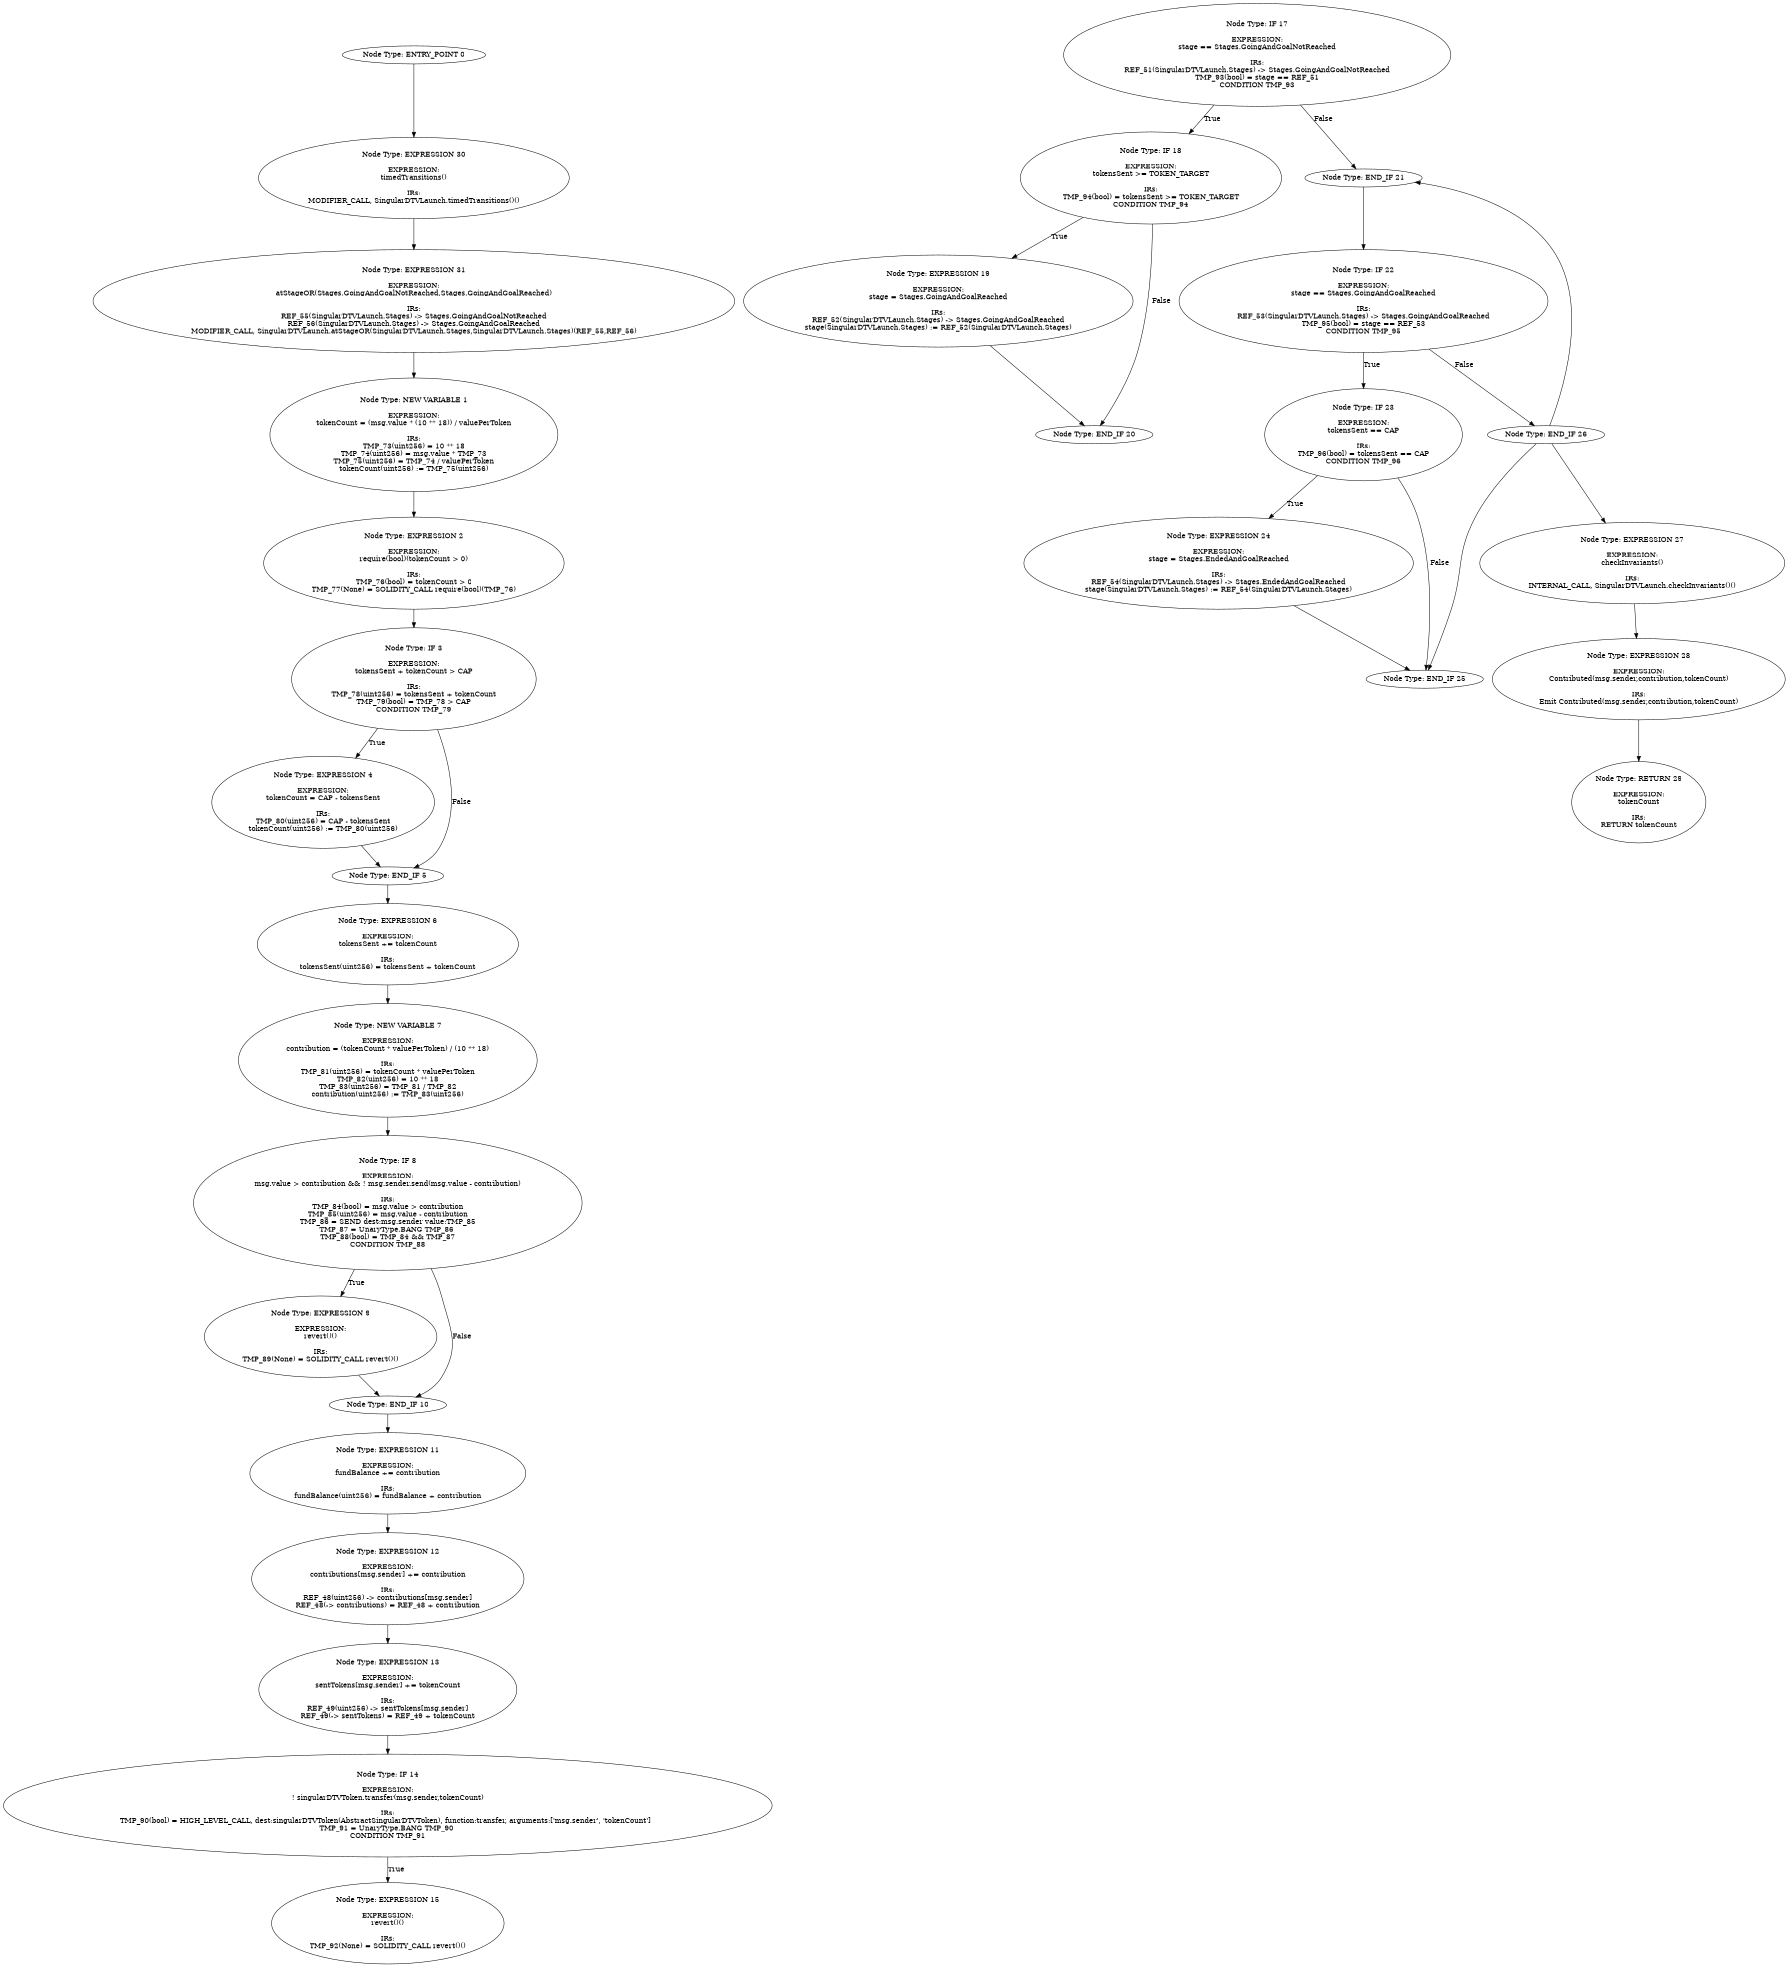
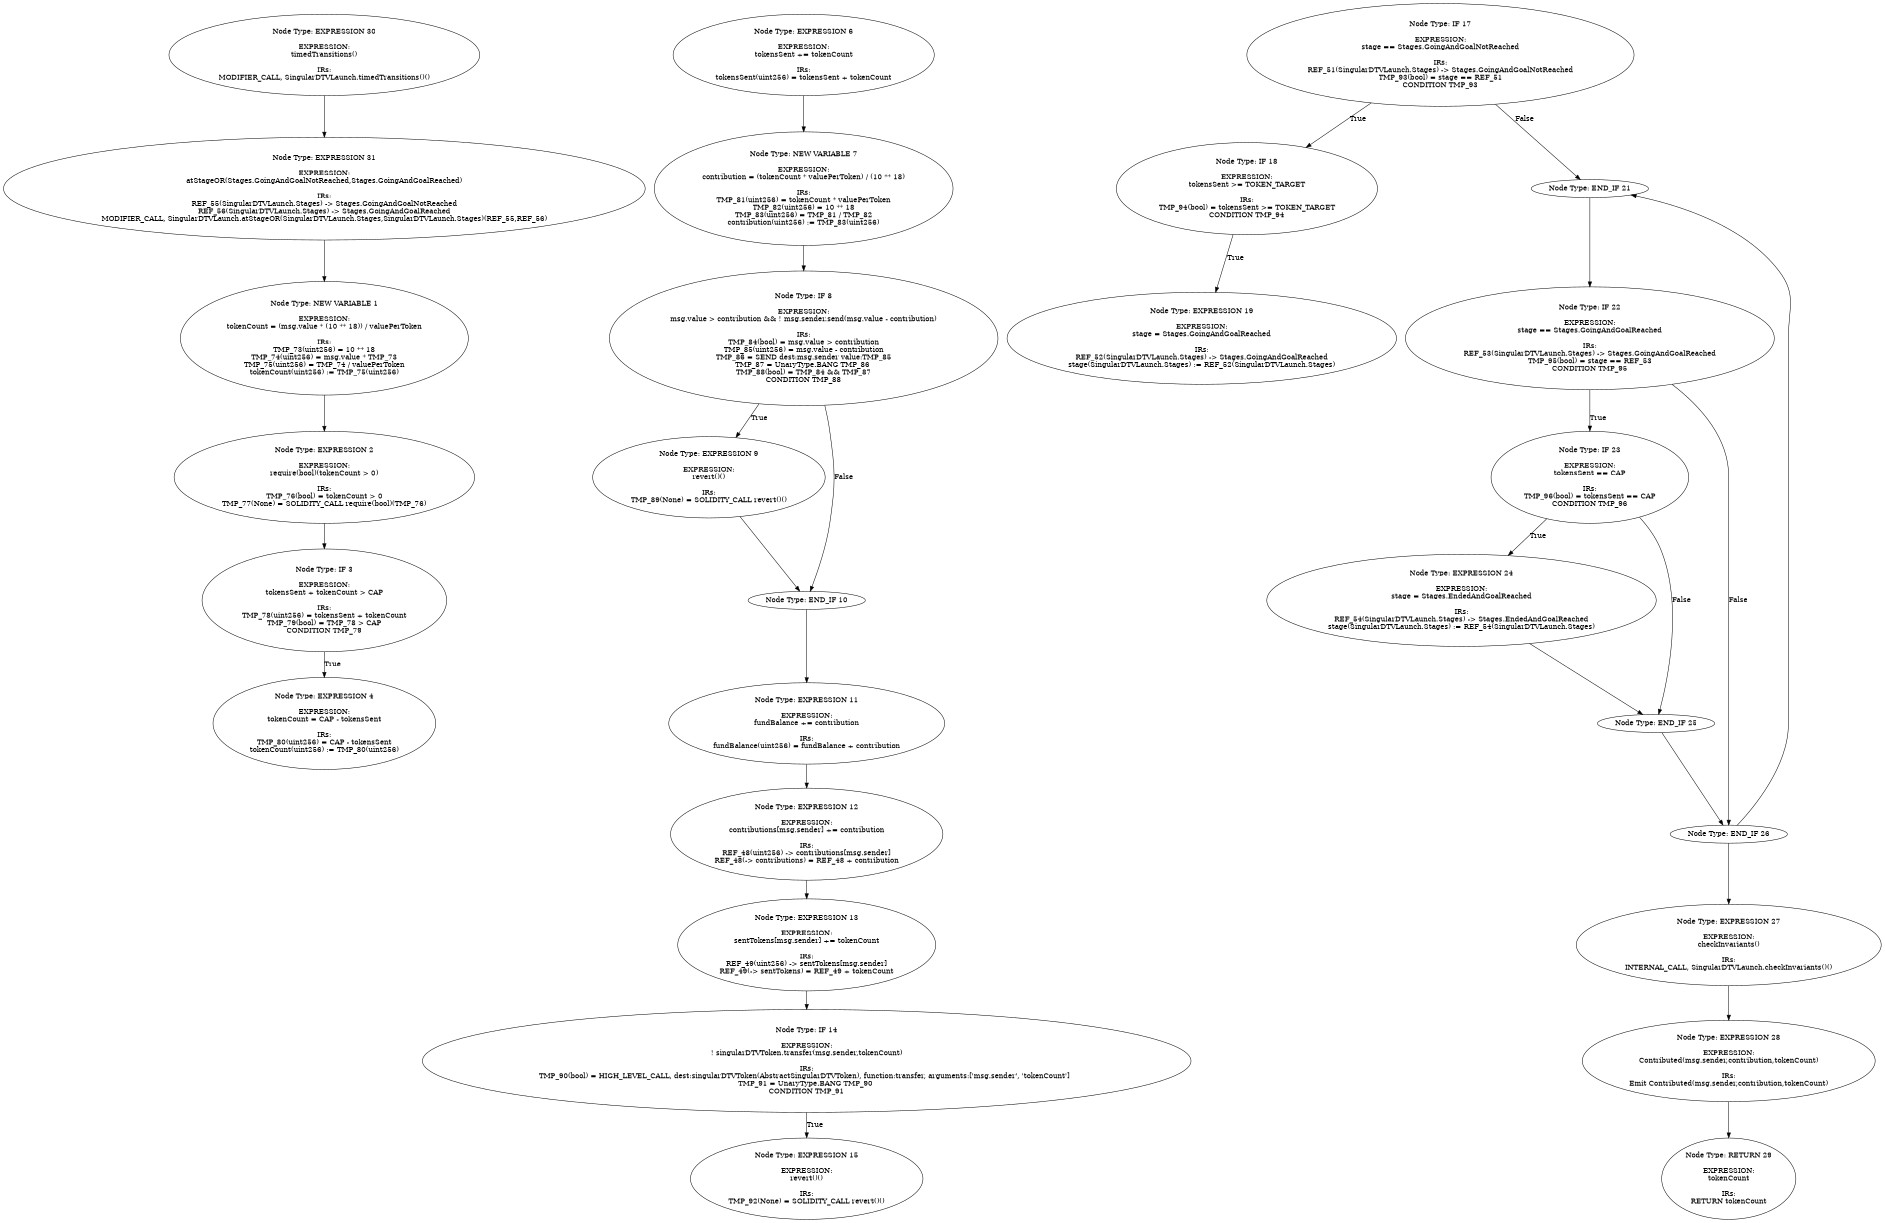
(414, 55) -> none
(1094, 435) -> none
(1464, 545) -> (1691, 777)
(388, 876) -> none
